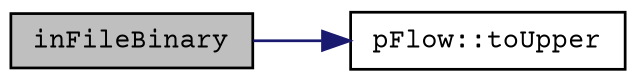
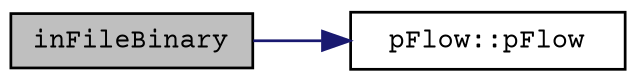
(488, 41) -> (488, 41)
